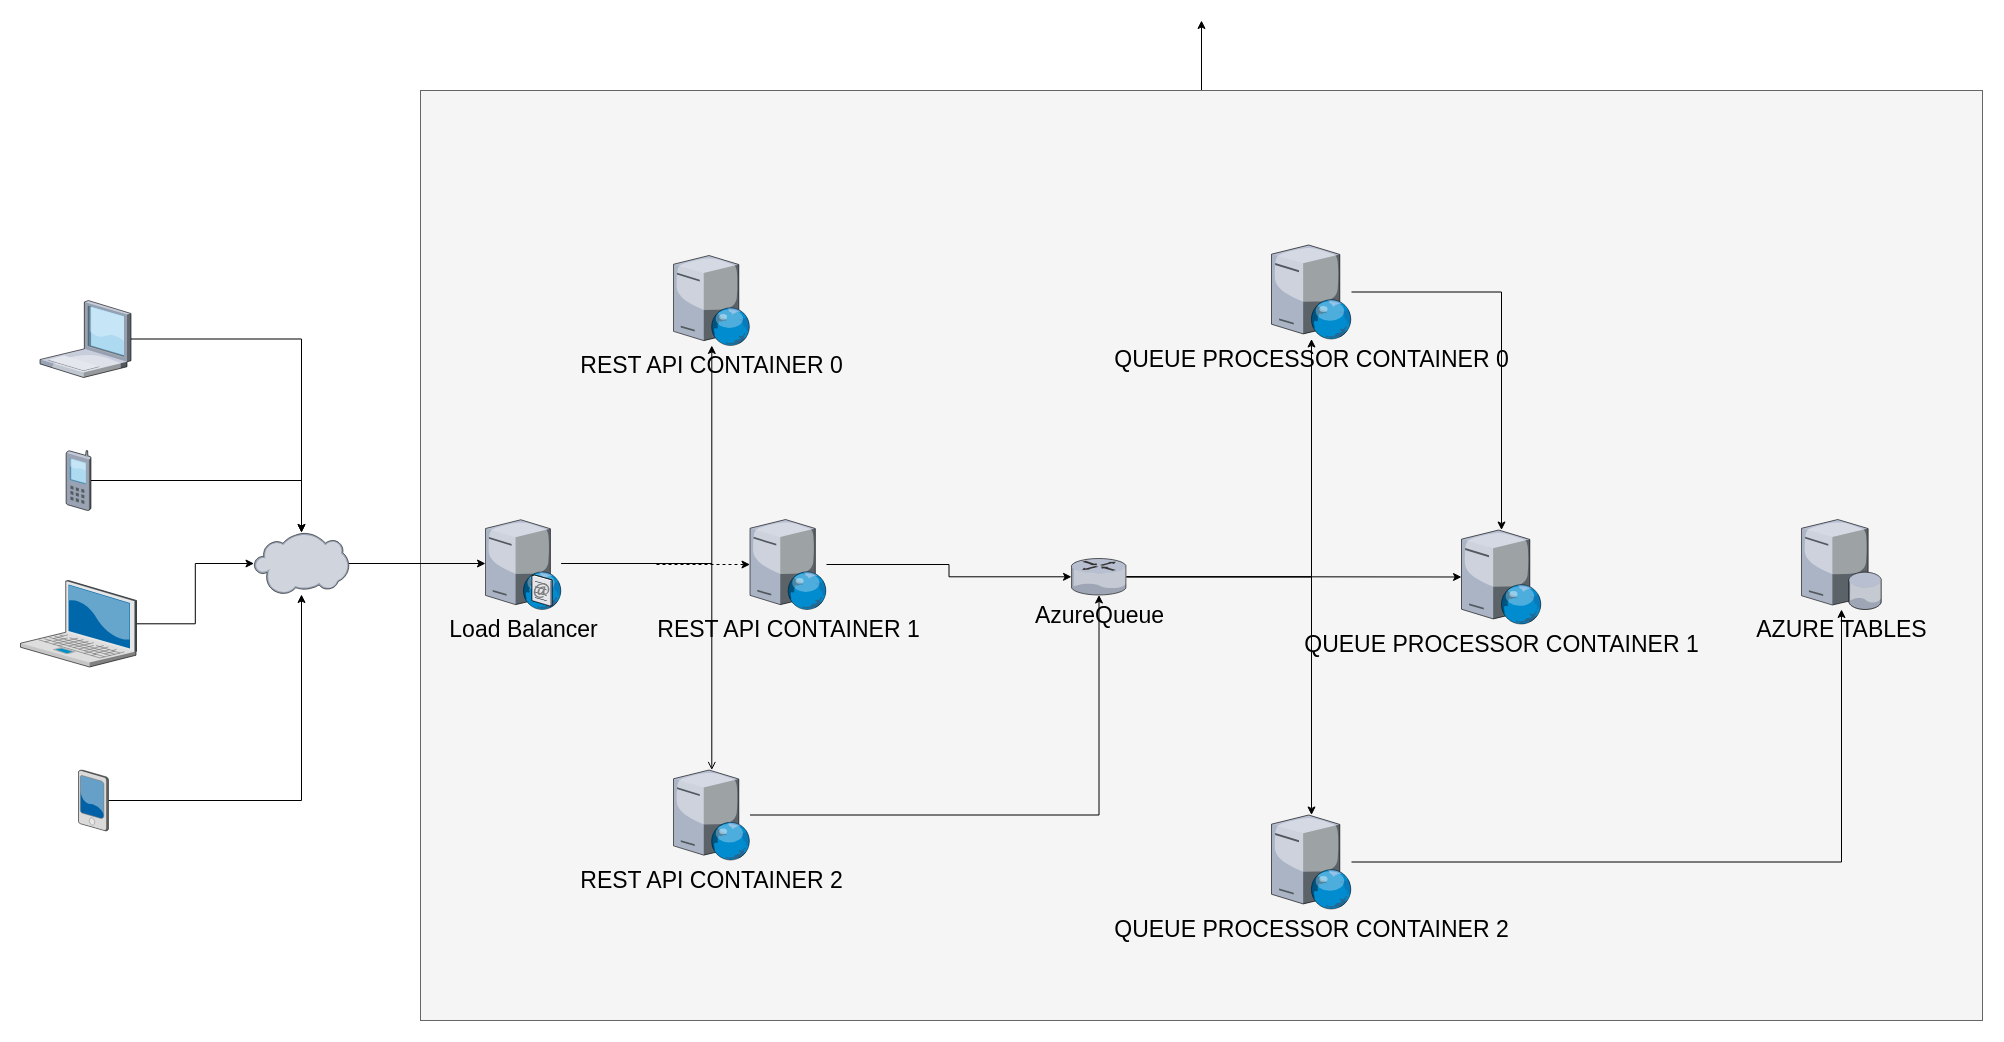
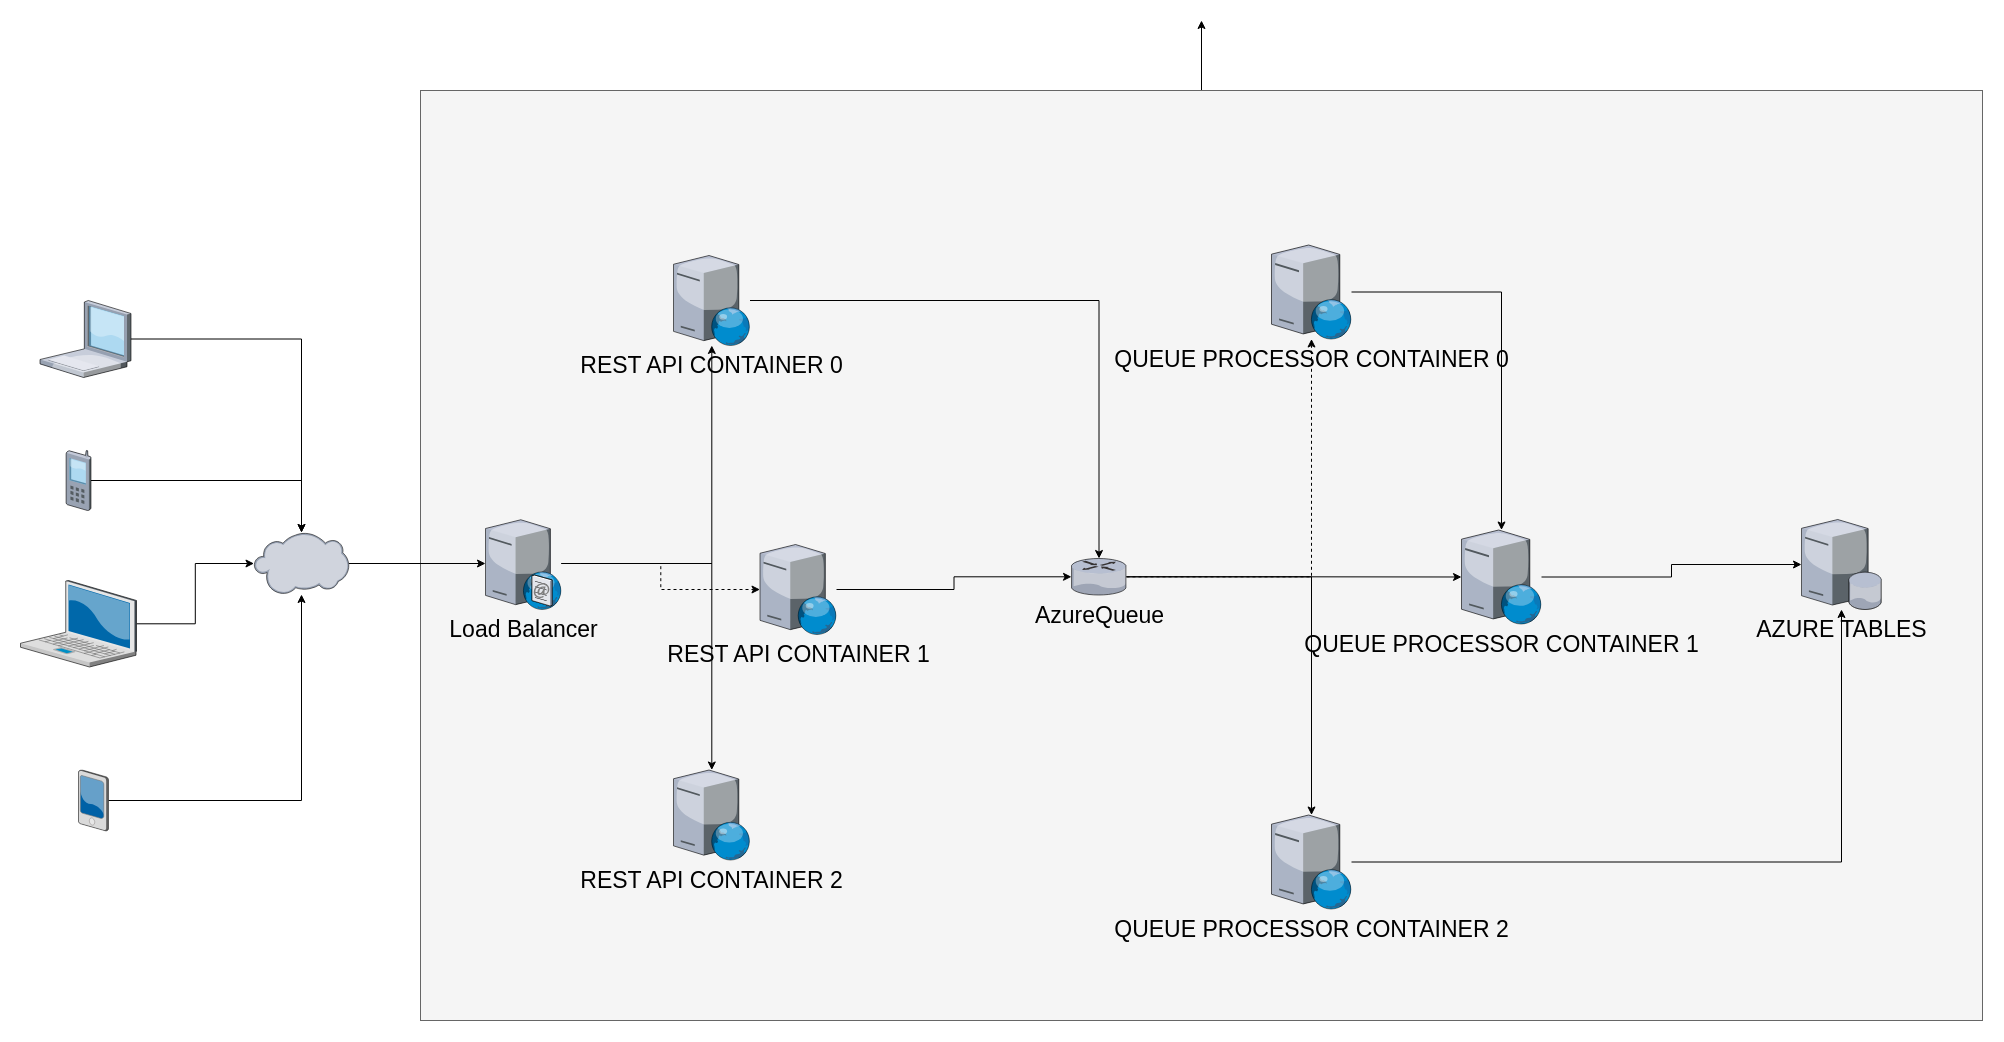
none -> (1050, 301)
(1312, 461) -> (1312, 461)
(788, 565) -> (798, 590)
none -> (1672, 575)
(712, 763) -> (712, 762)
(1031, 815) -> none
